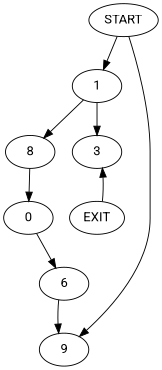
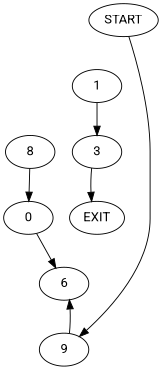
(112, 49) -> none
(67, 116) -> none
(103, 189) -> (91, 180)
(58, 312) -> (70, 321)
